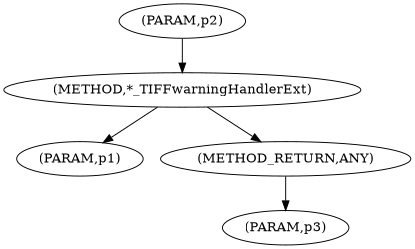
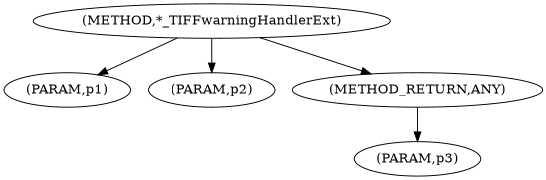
(182, 51) -> (212, 51)
